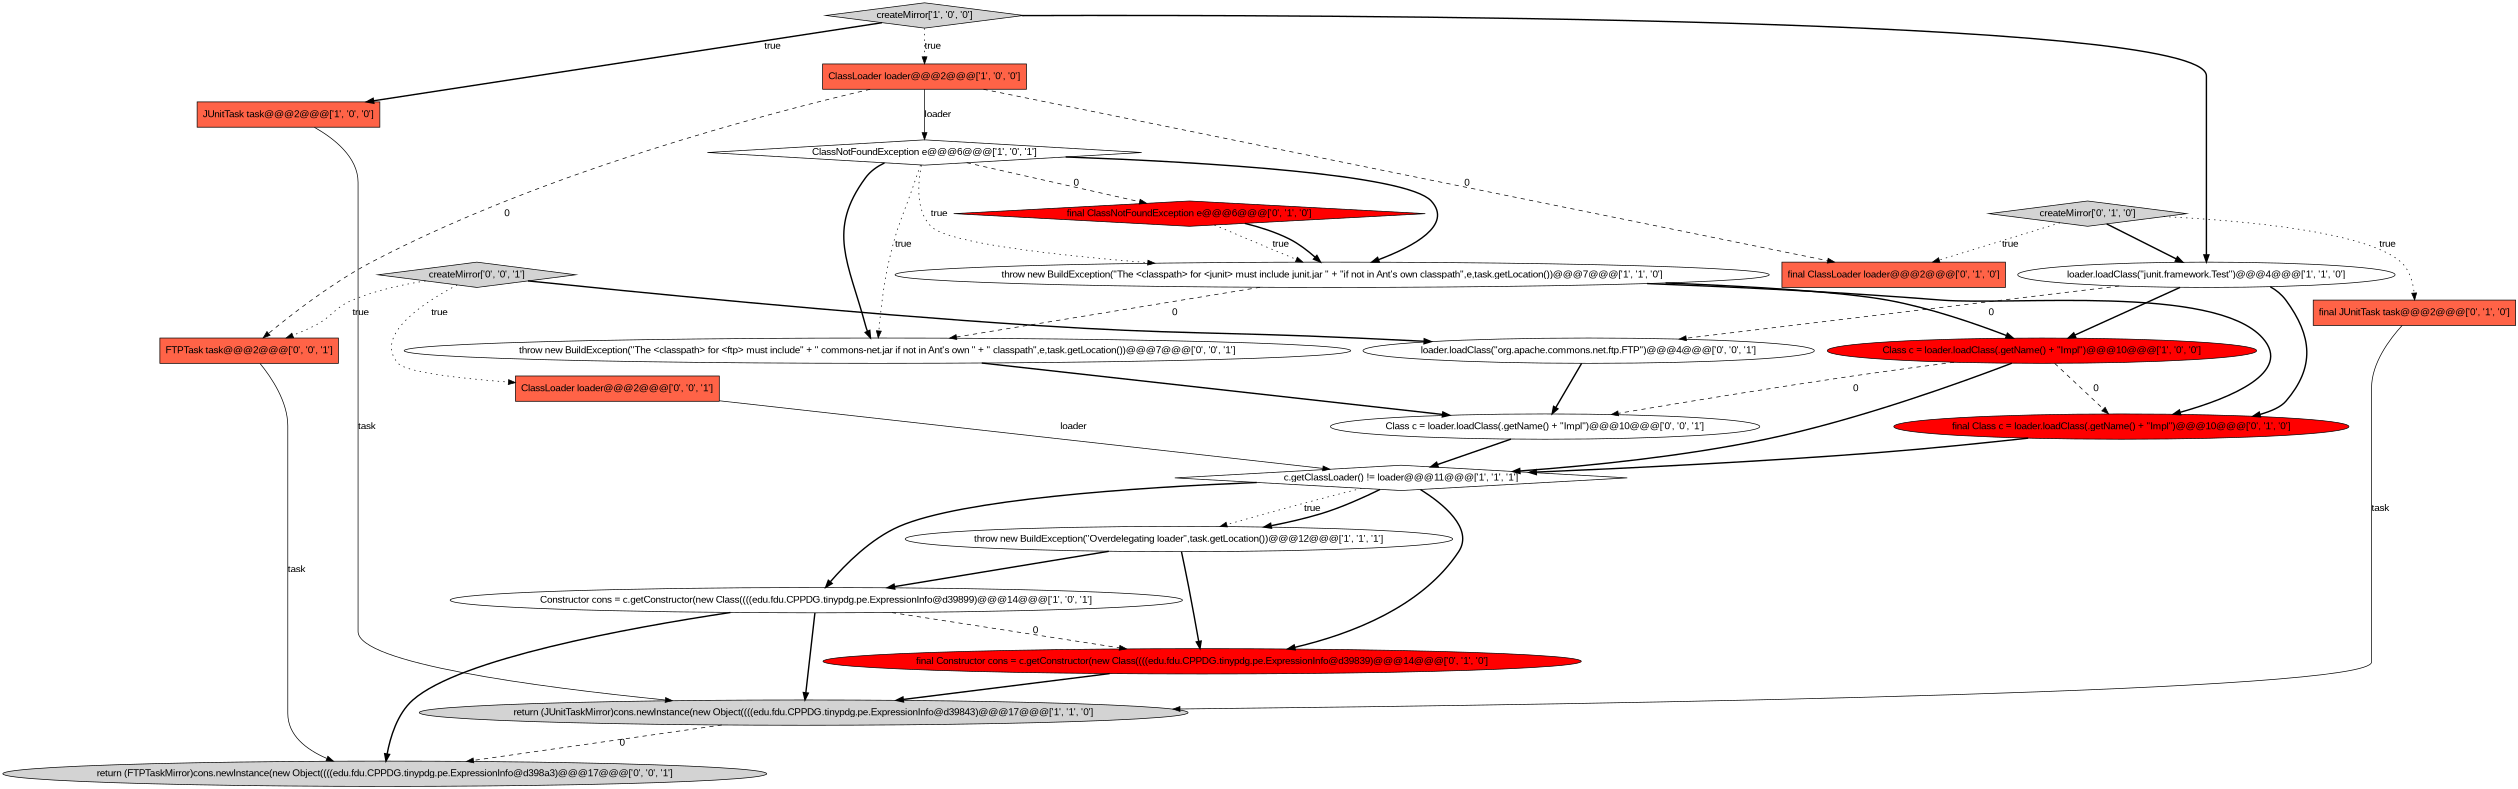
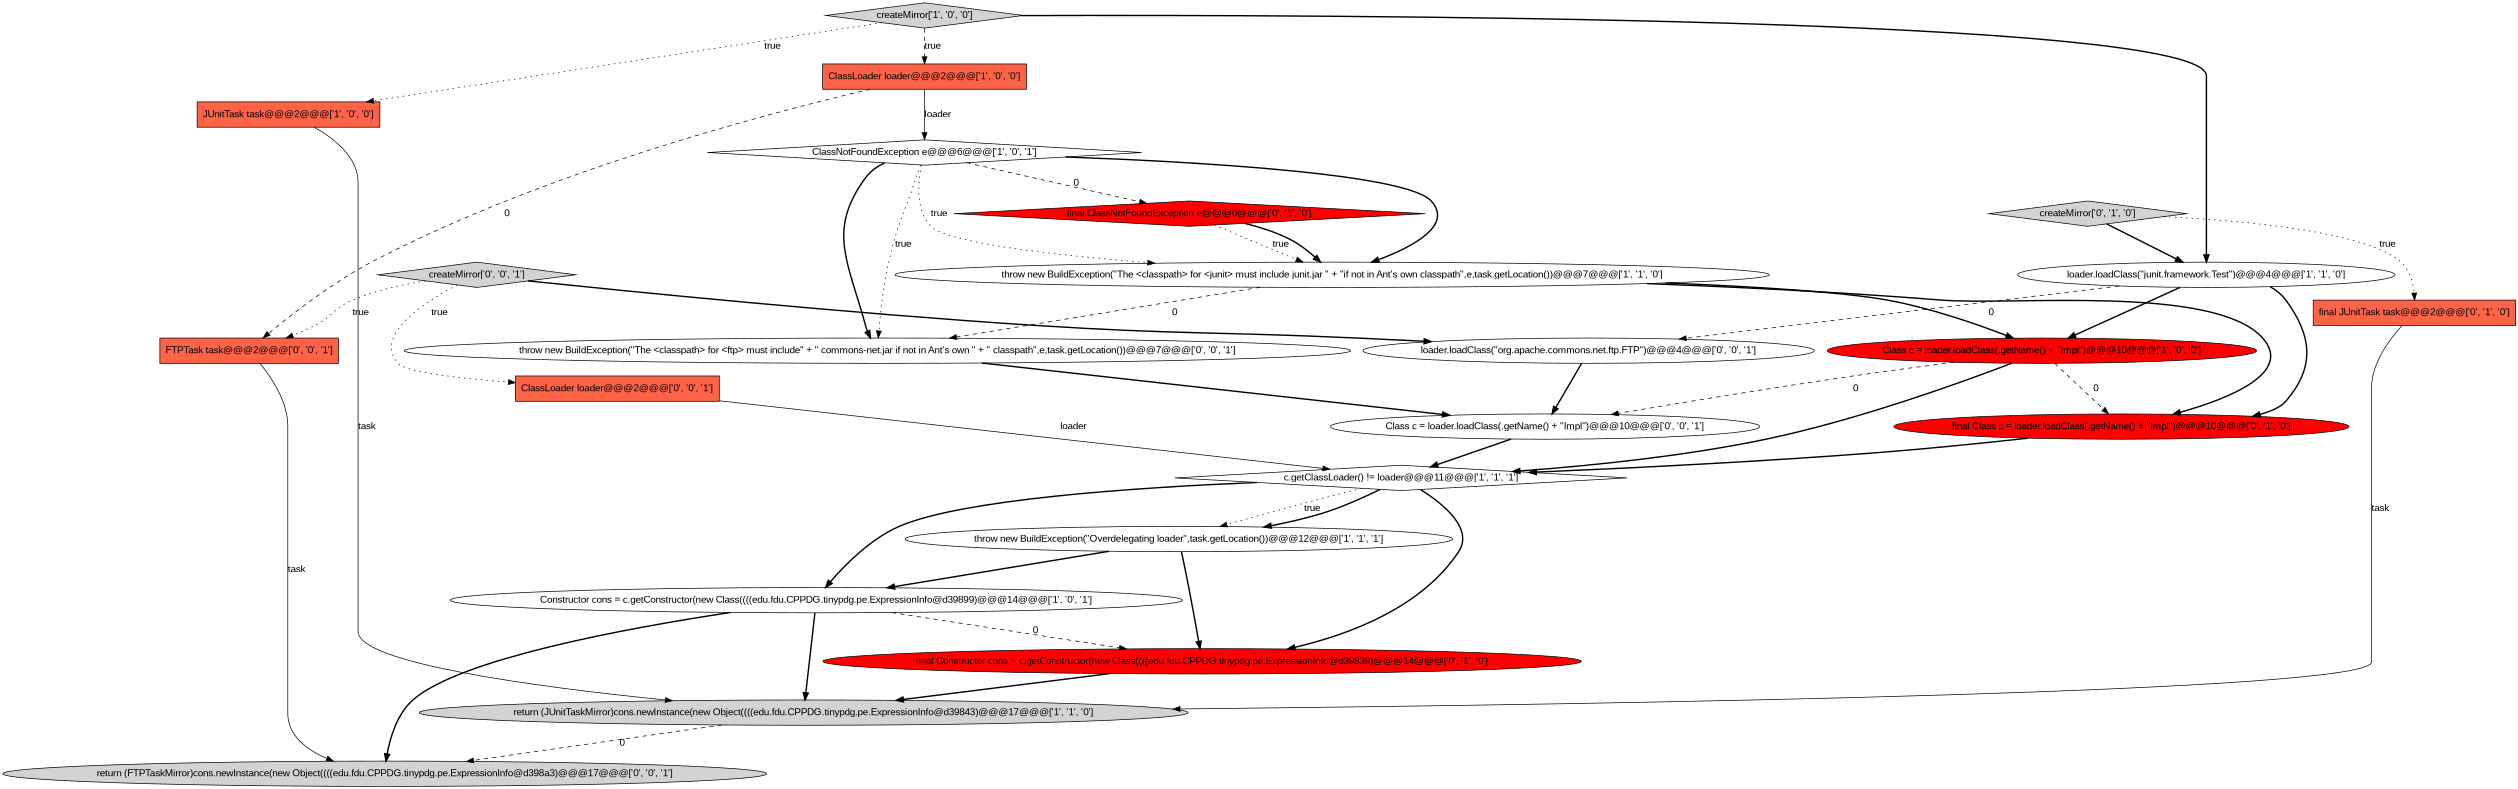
(925, 43) -> (925, 43)
(628, 62) -> (628, 62)
(1894, 275) -> none
